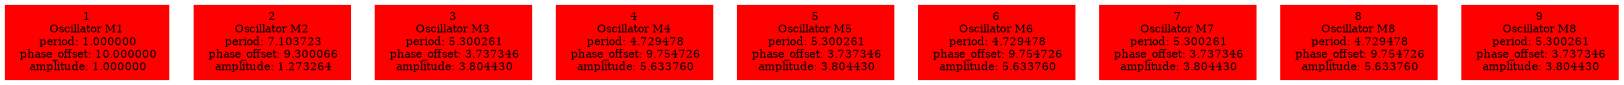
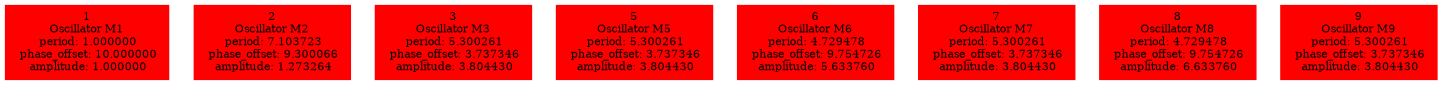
(1540, 29) -> (1359, 29)
(635, 42) -> none
(1359, 67) -> (1178, 67)
